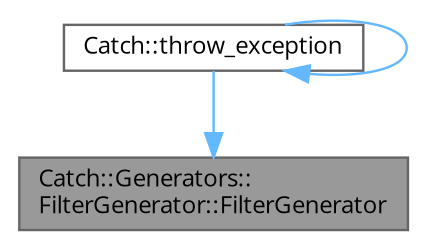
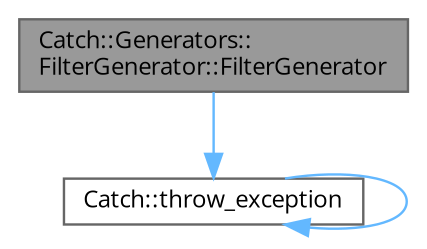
(214, 102) -> (214, 123)
